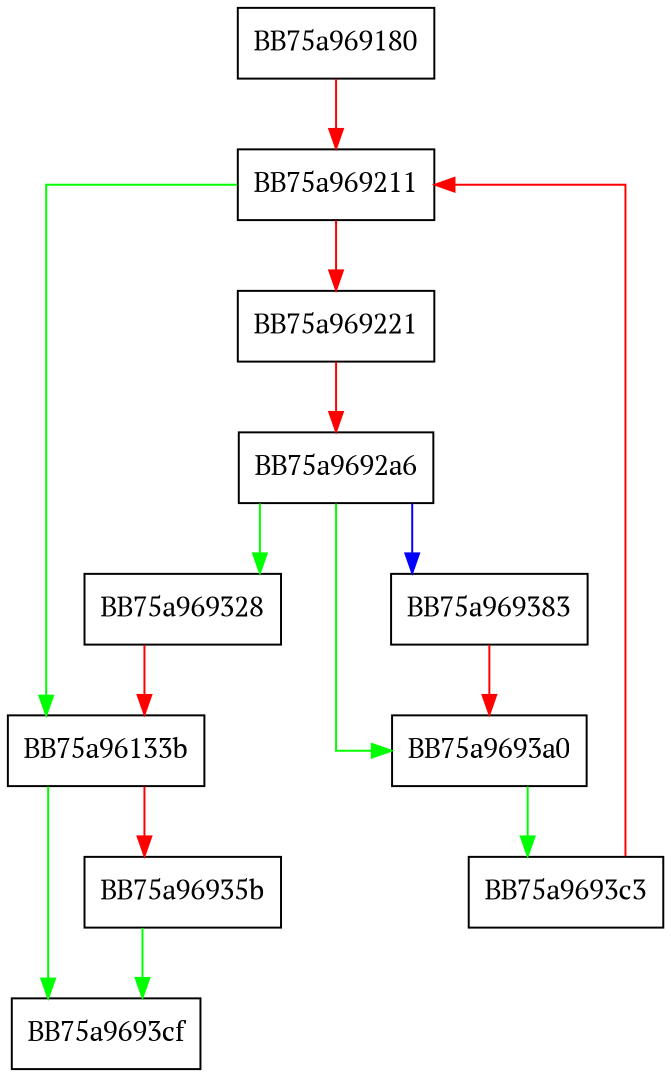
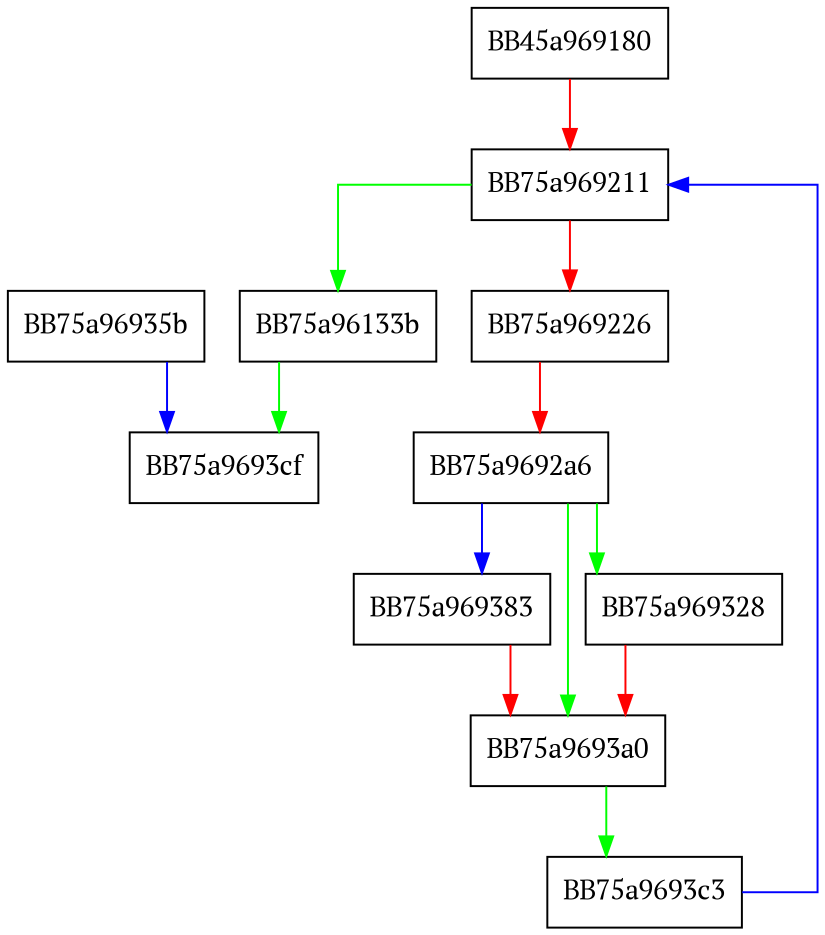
(336, 43) -> (570, 43)
(336, 326) -> (570, 326)
(625, 435) -> (818, 511)
(144, 670) -> (625, 670)
(144, 811) -> none
(142, 953) -> (167, 387)
